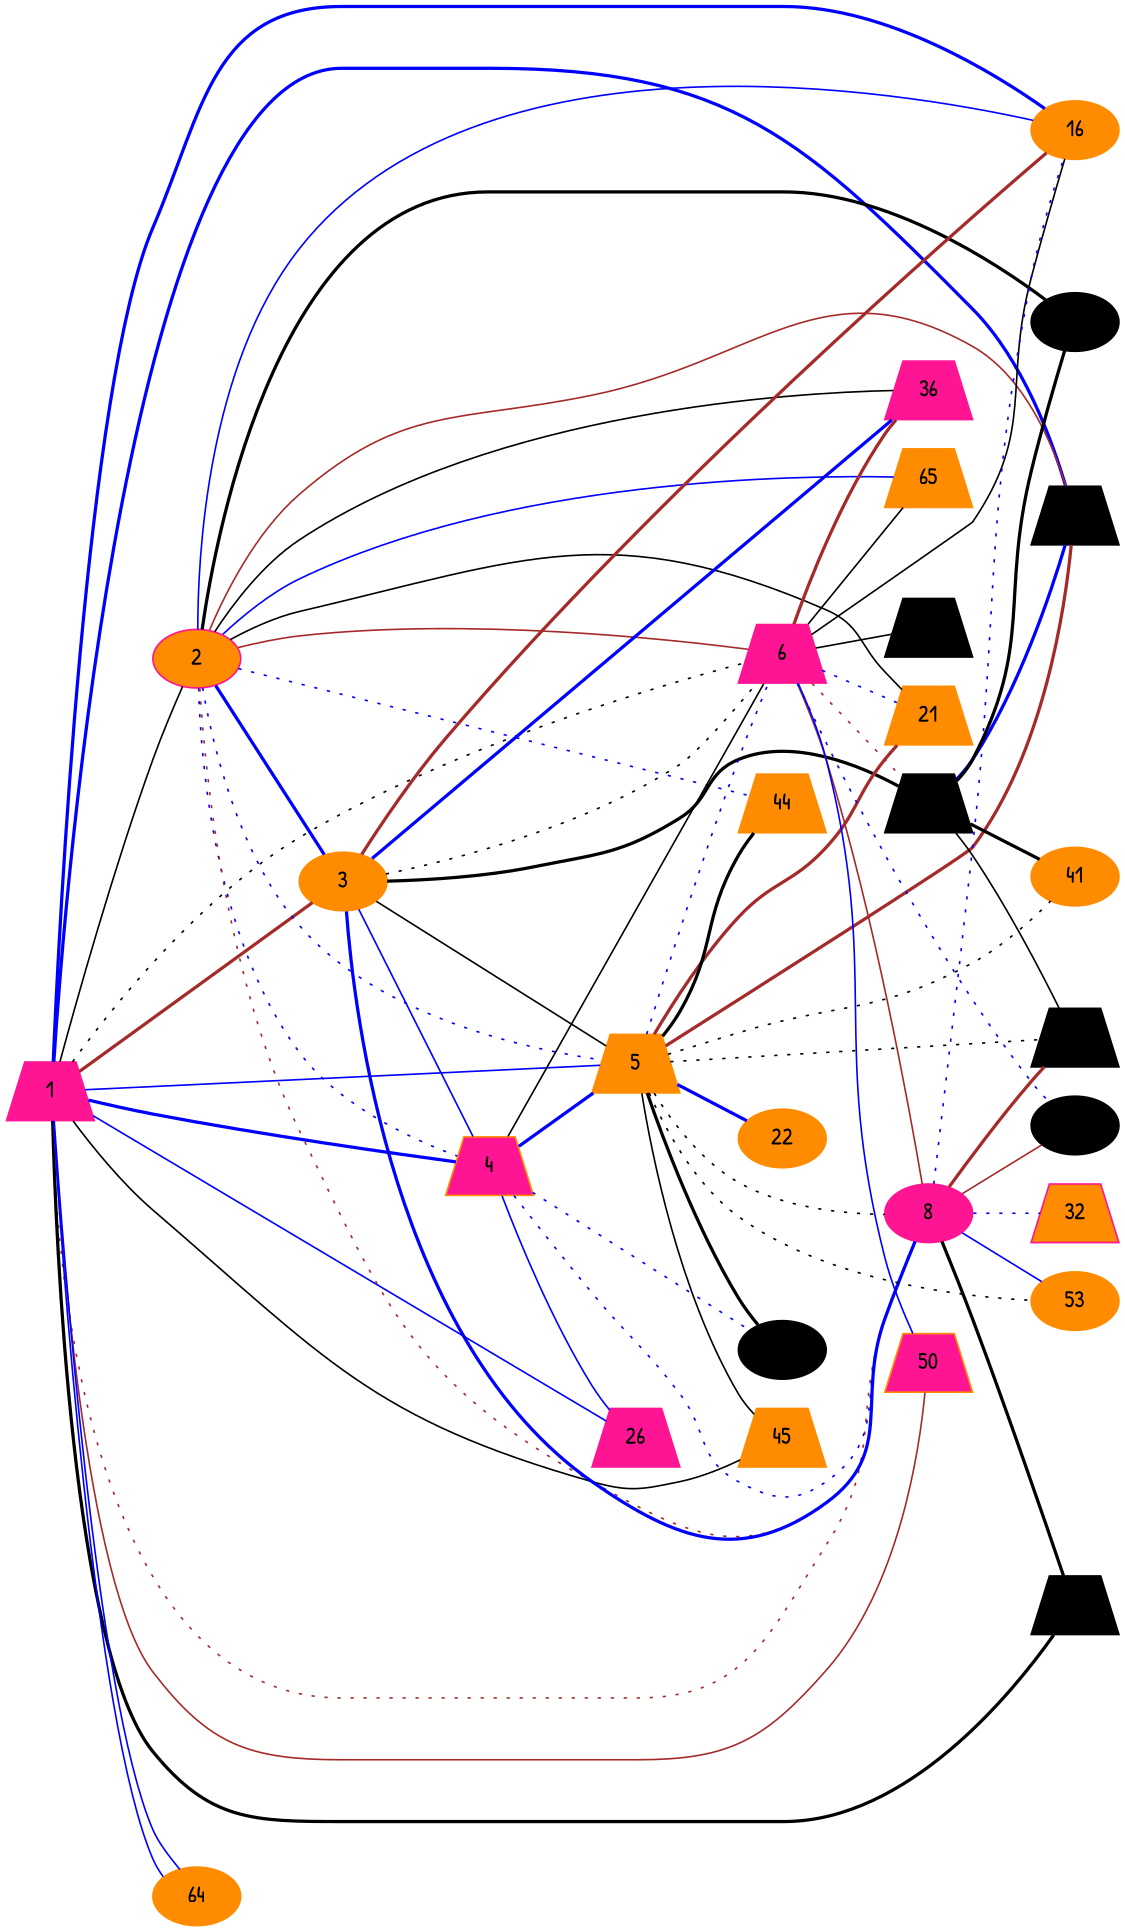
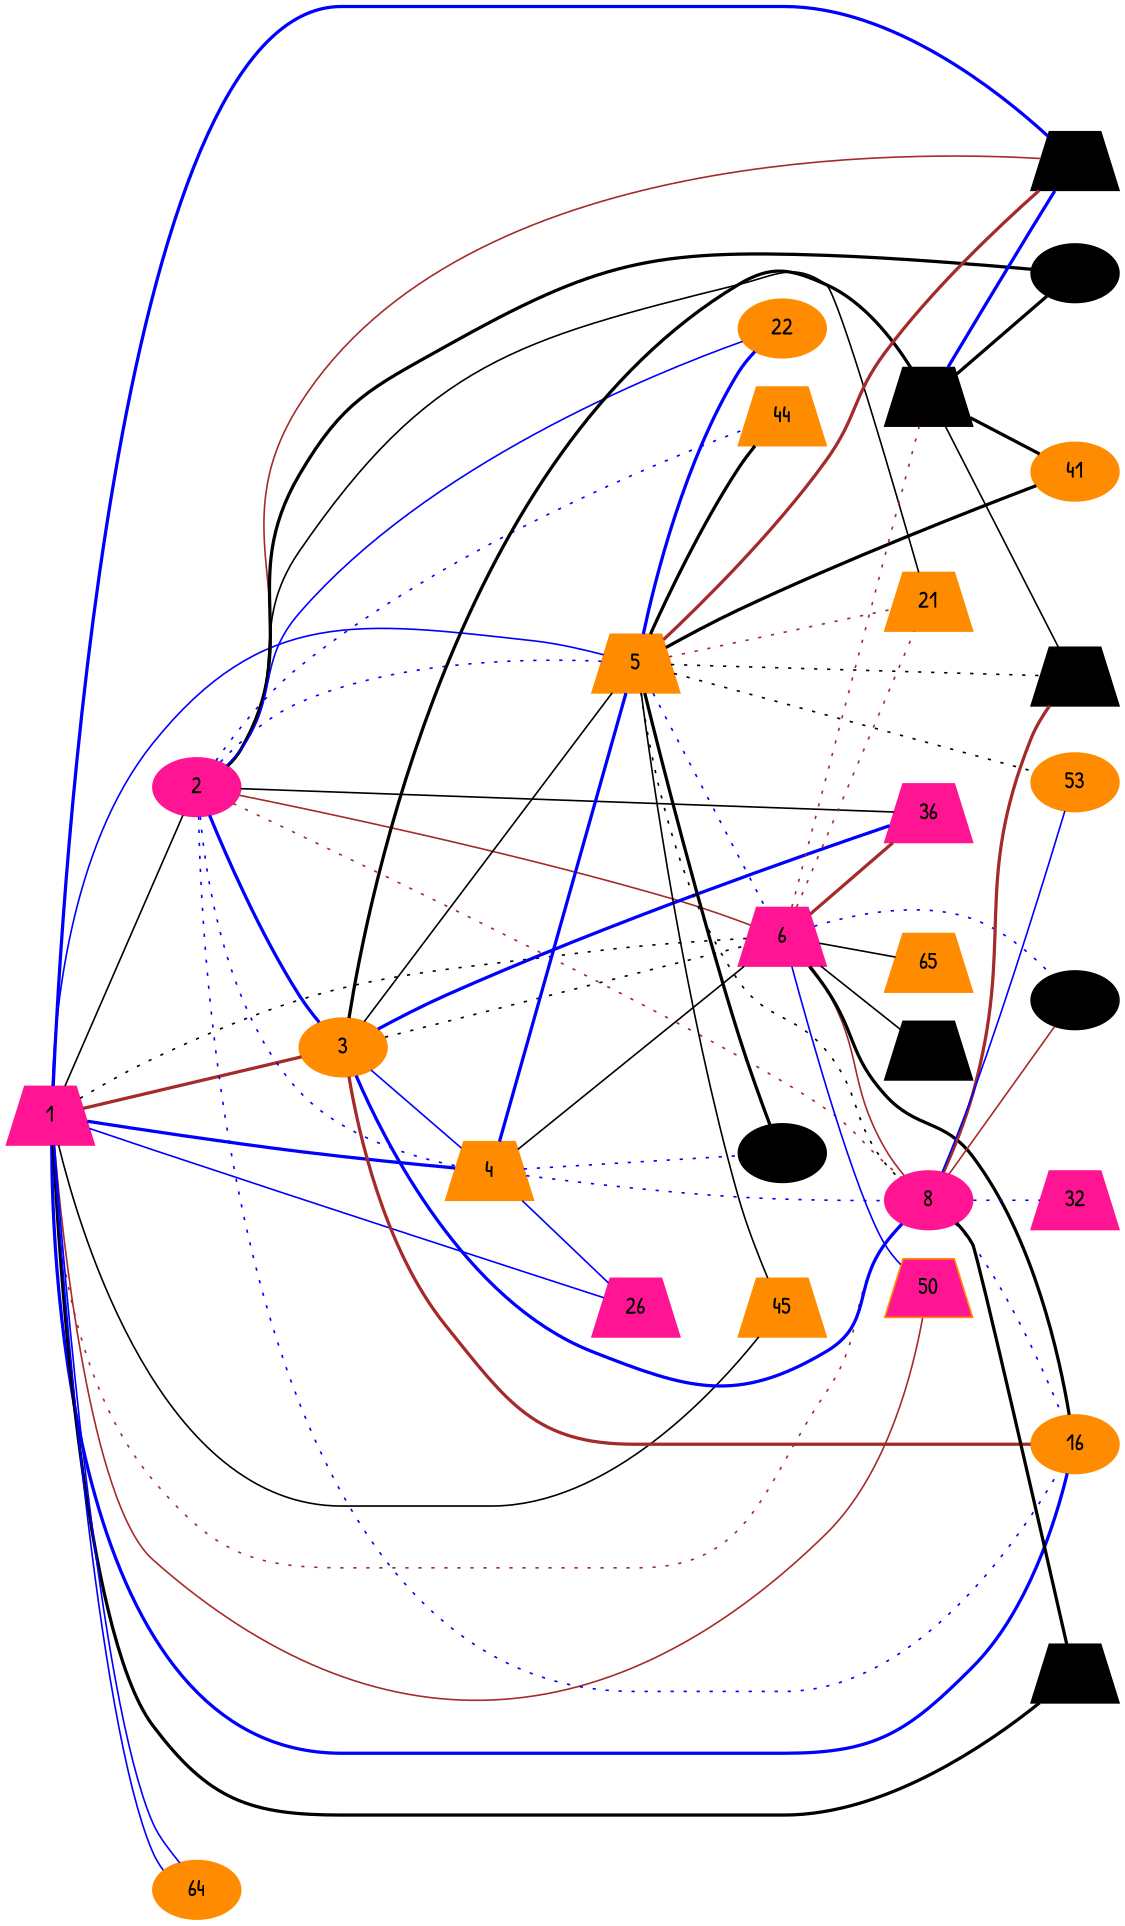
(452, 138) -> (374, 1538)
(990, 493) -> (978, 1165)
(544, 504) -> (432, 498)
(197, 659) -> (197, 787)
(860, 687) -> (855, 769)
(774, 888) -> (780, 633)
(871, 1003) -> (849, 561)
(490, 1166) -> (490, 1171)
(1075, 1213) -> (1075, 1200)
